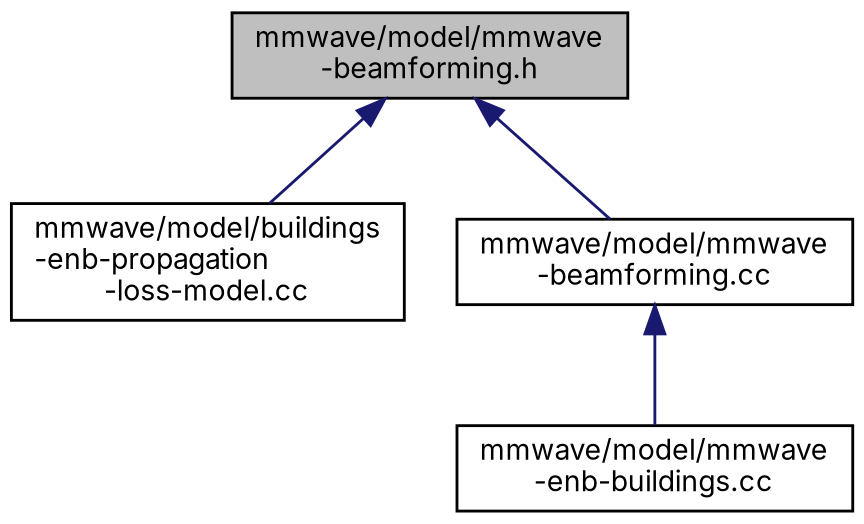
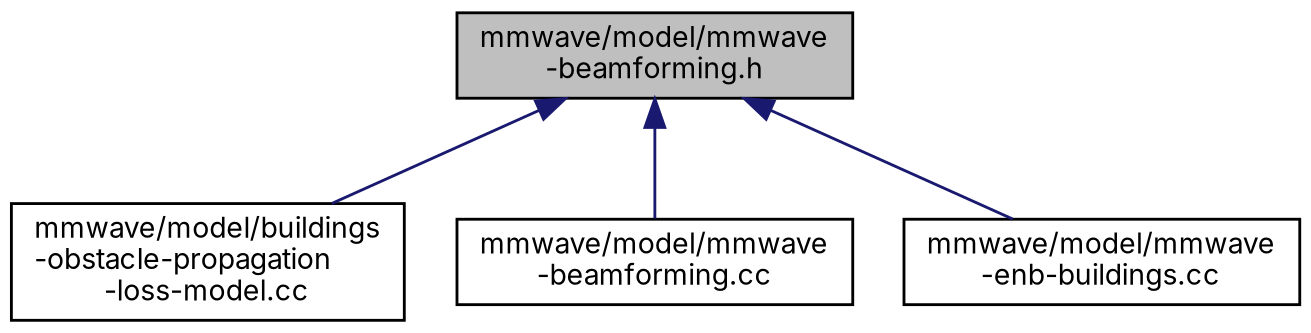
(208, 262) -> (208, 262)
(655, 379) -> (892, 165)
